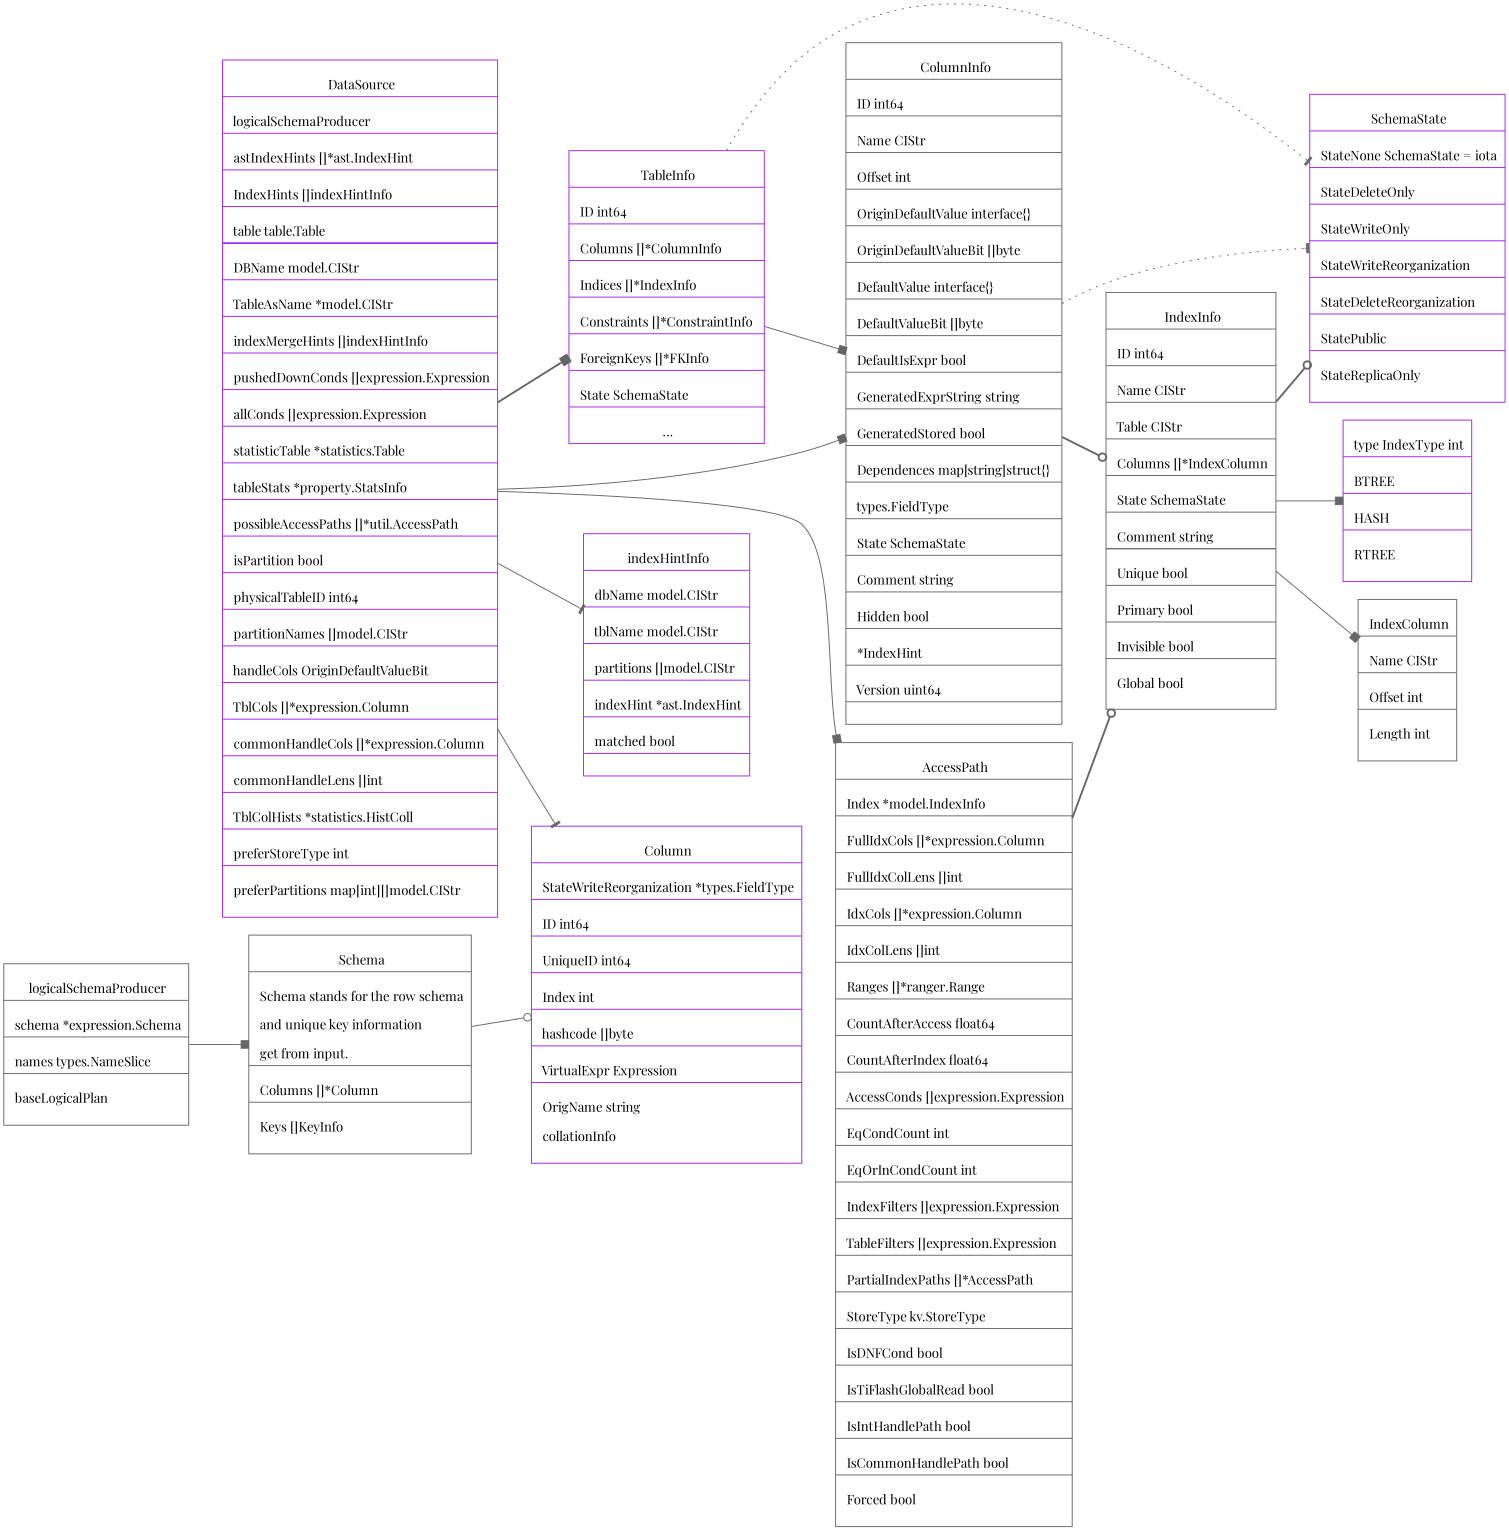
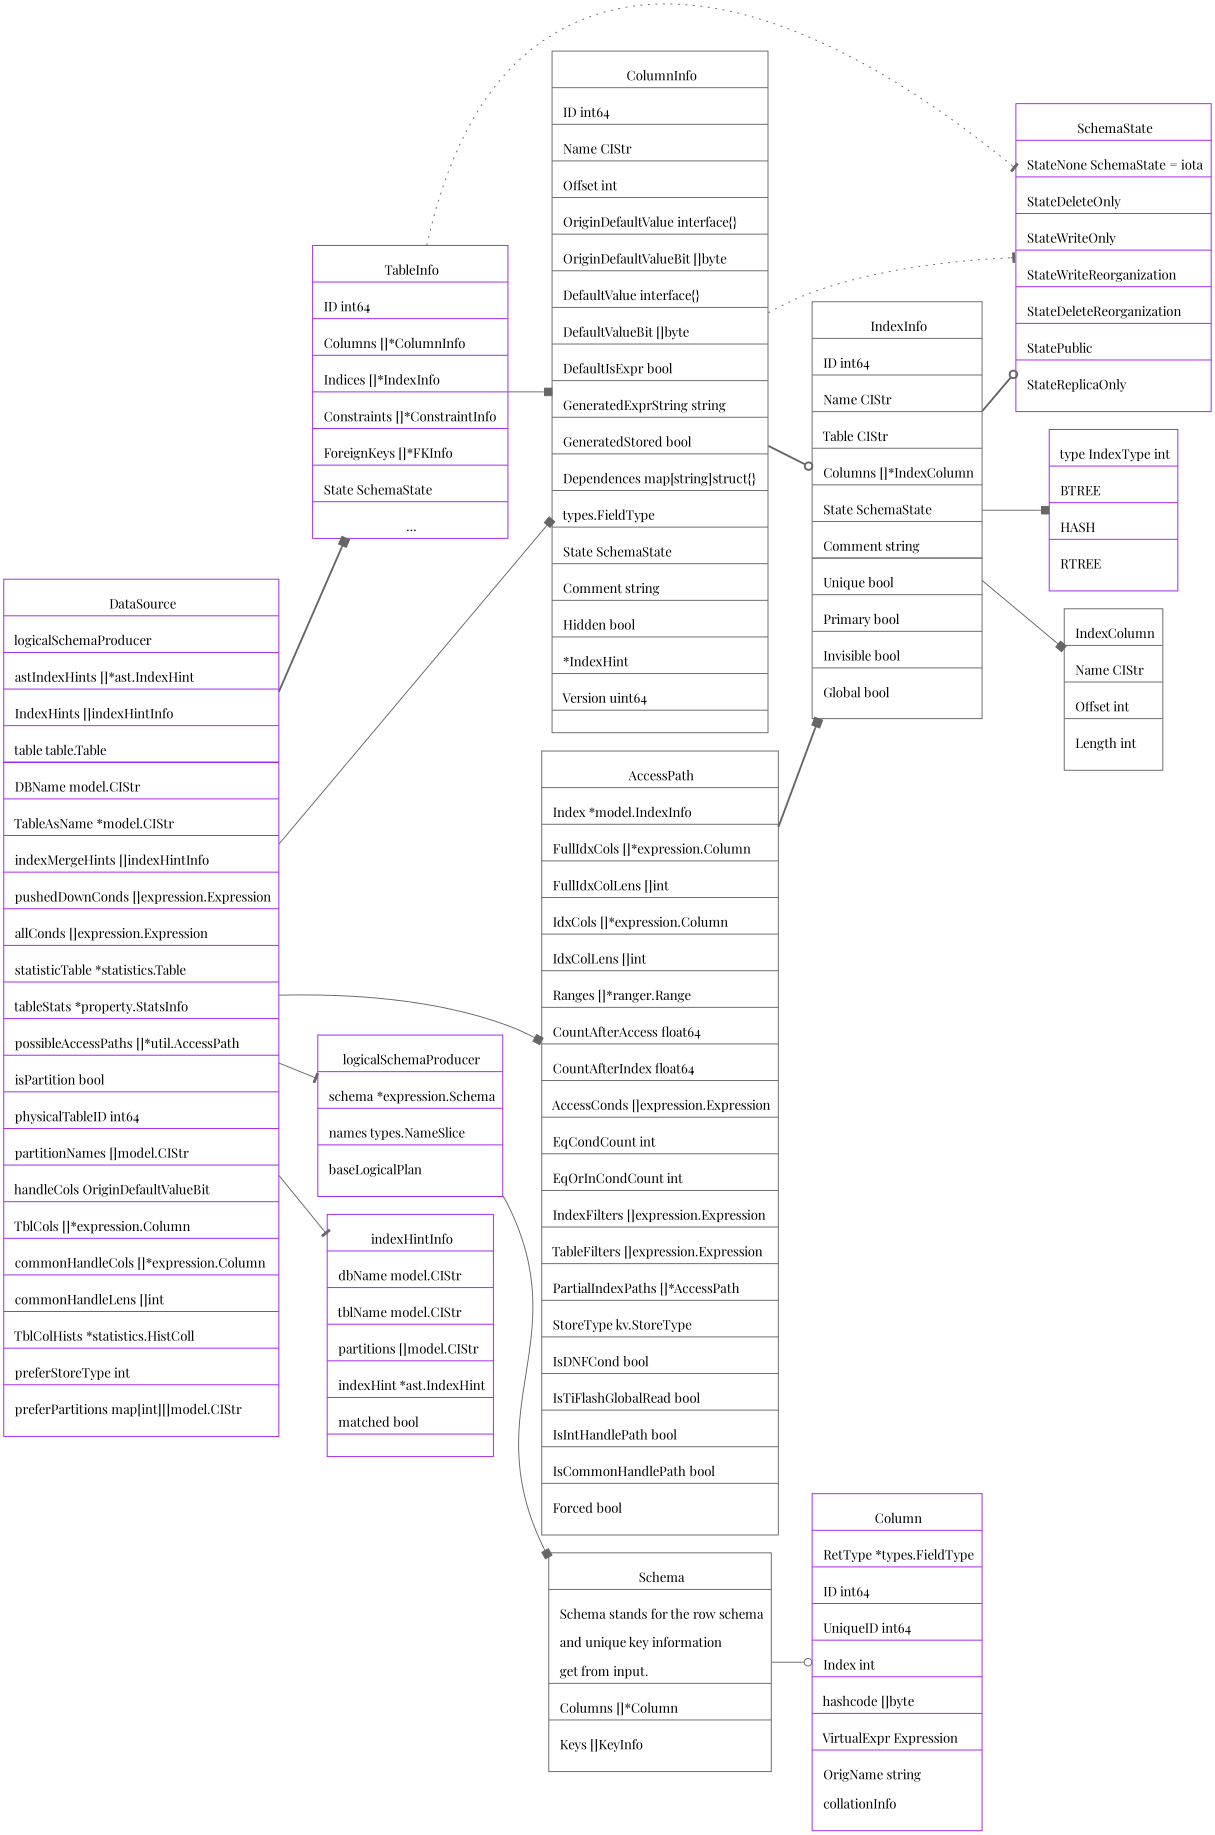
(1091, 768) -> (797, 778)
(525, 776) -> (296, 1070)
(667, 888) -> (897, 1556)
(96, 1045) -> (410, 1116)
